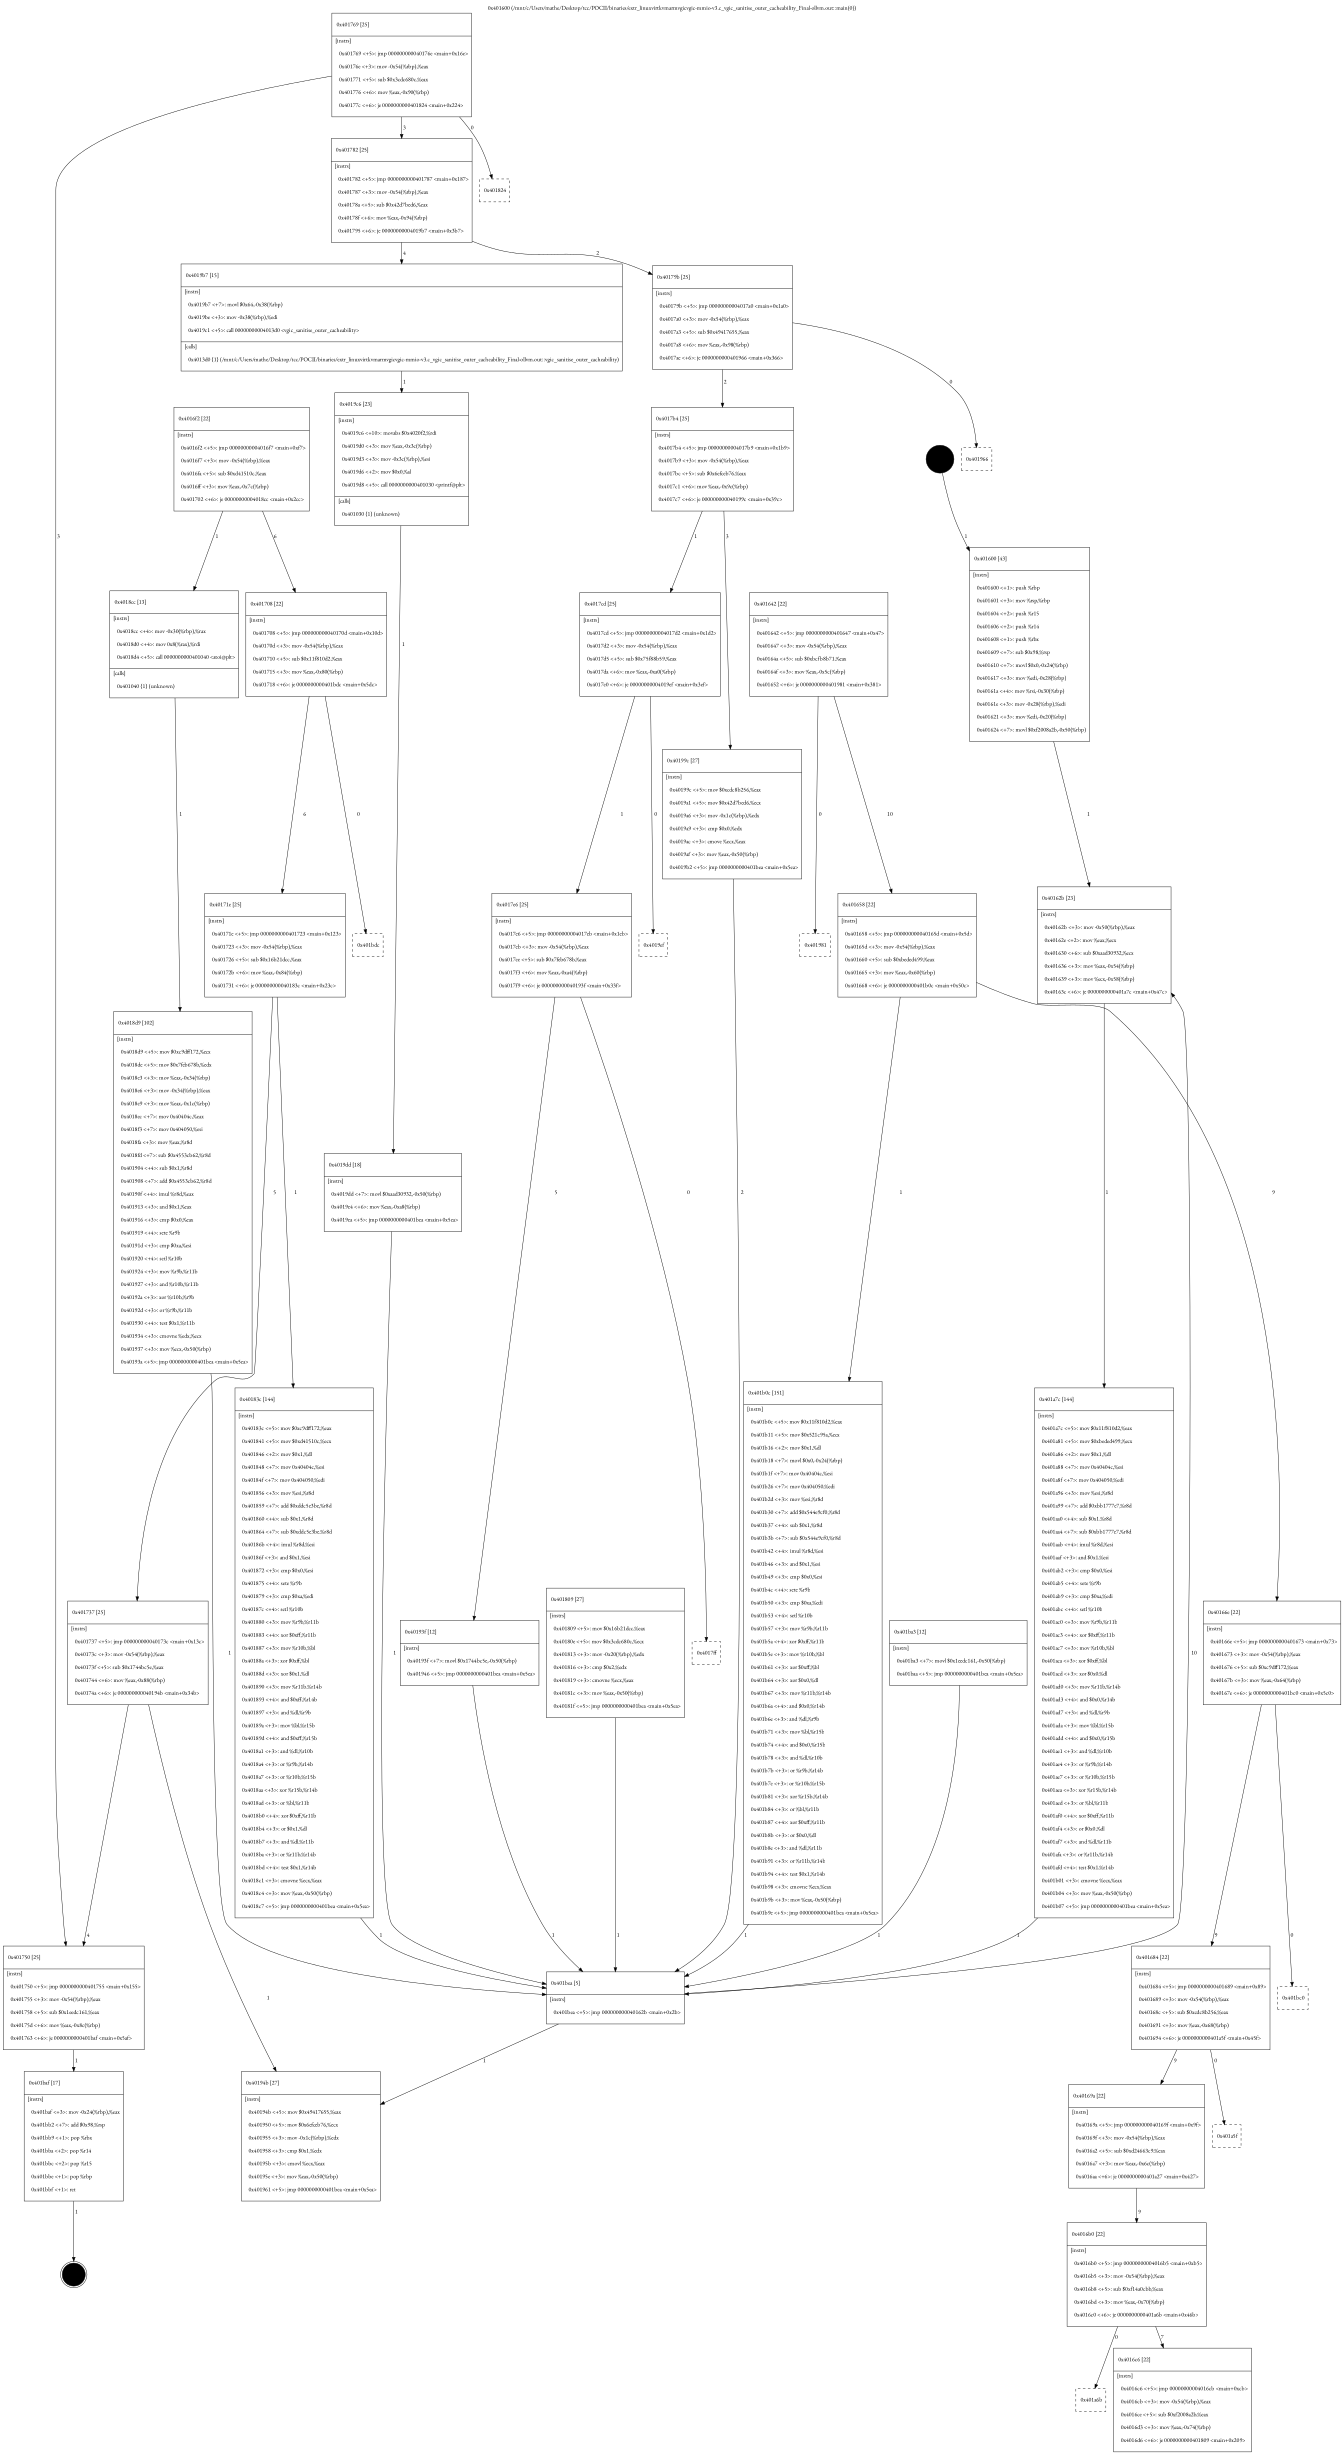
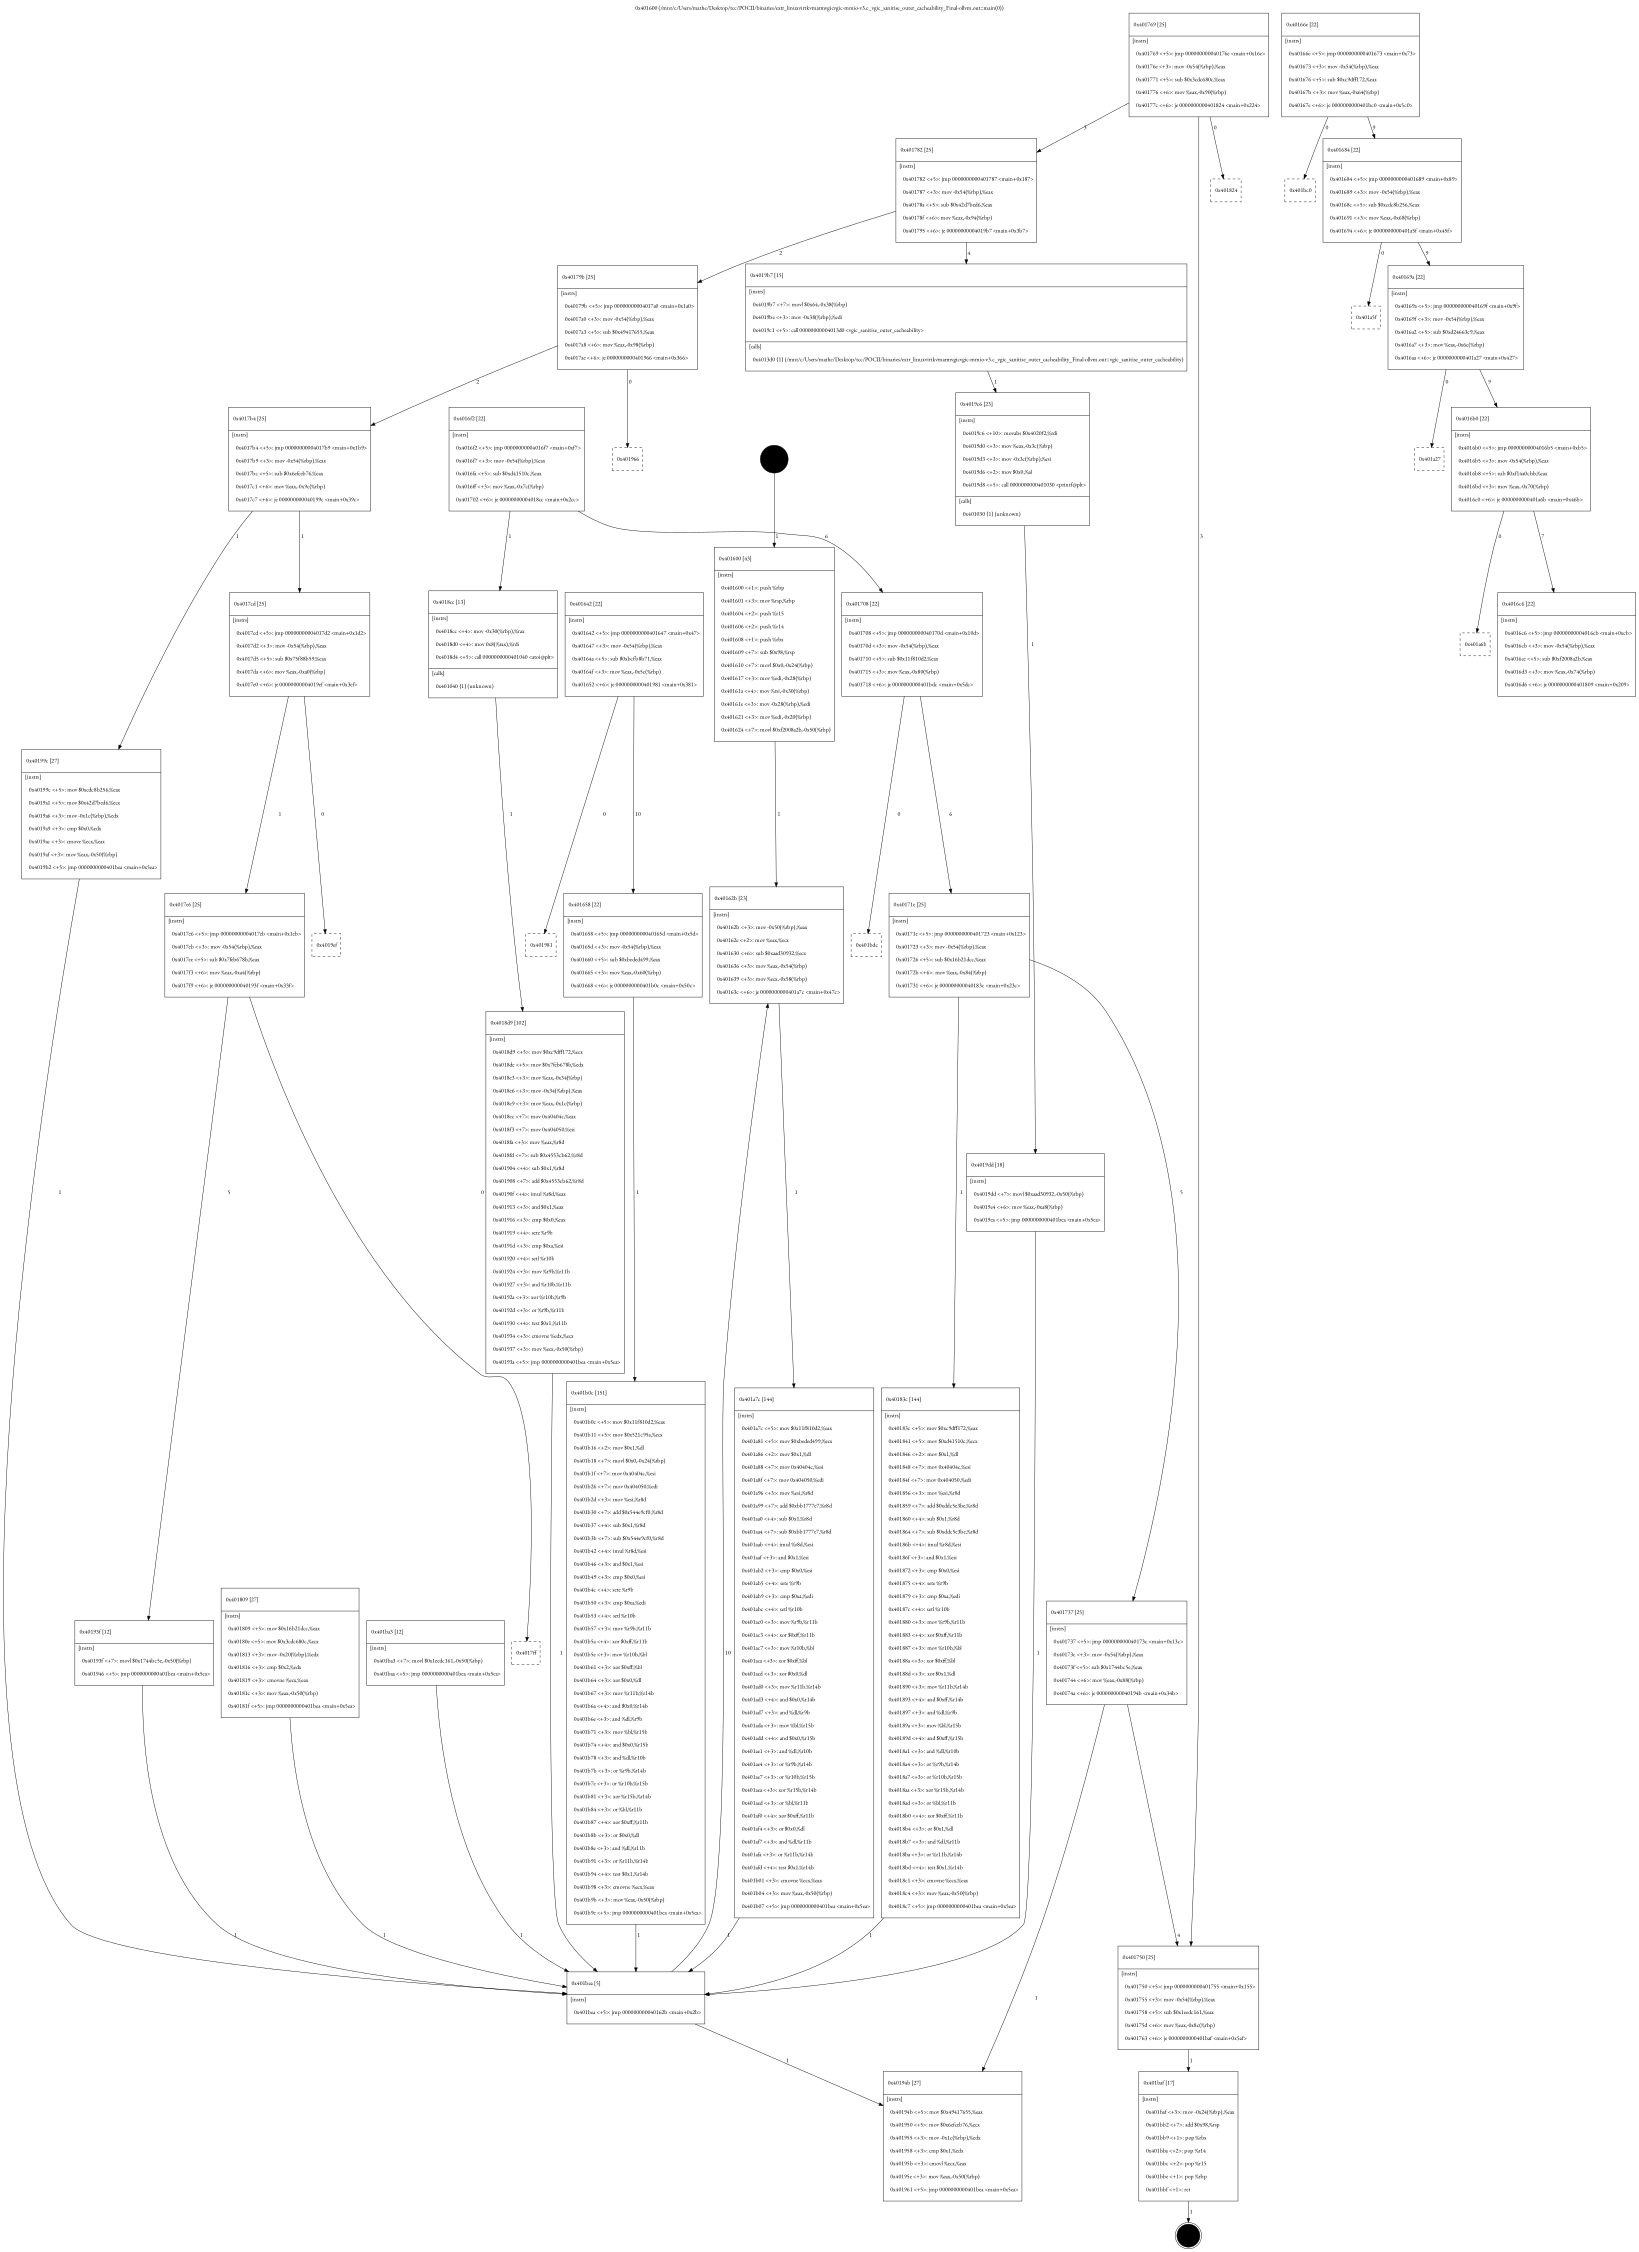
none -> (1429, 459)
(727, 536) -> (237, 536)
(742, 1192) -> (59, 1192)
(1237, 1217) -> none
